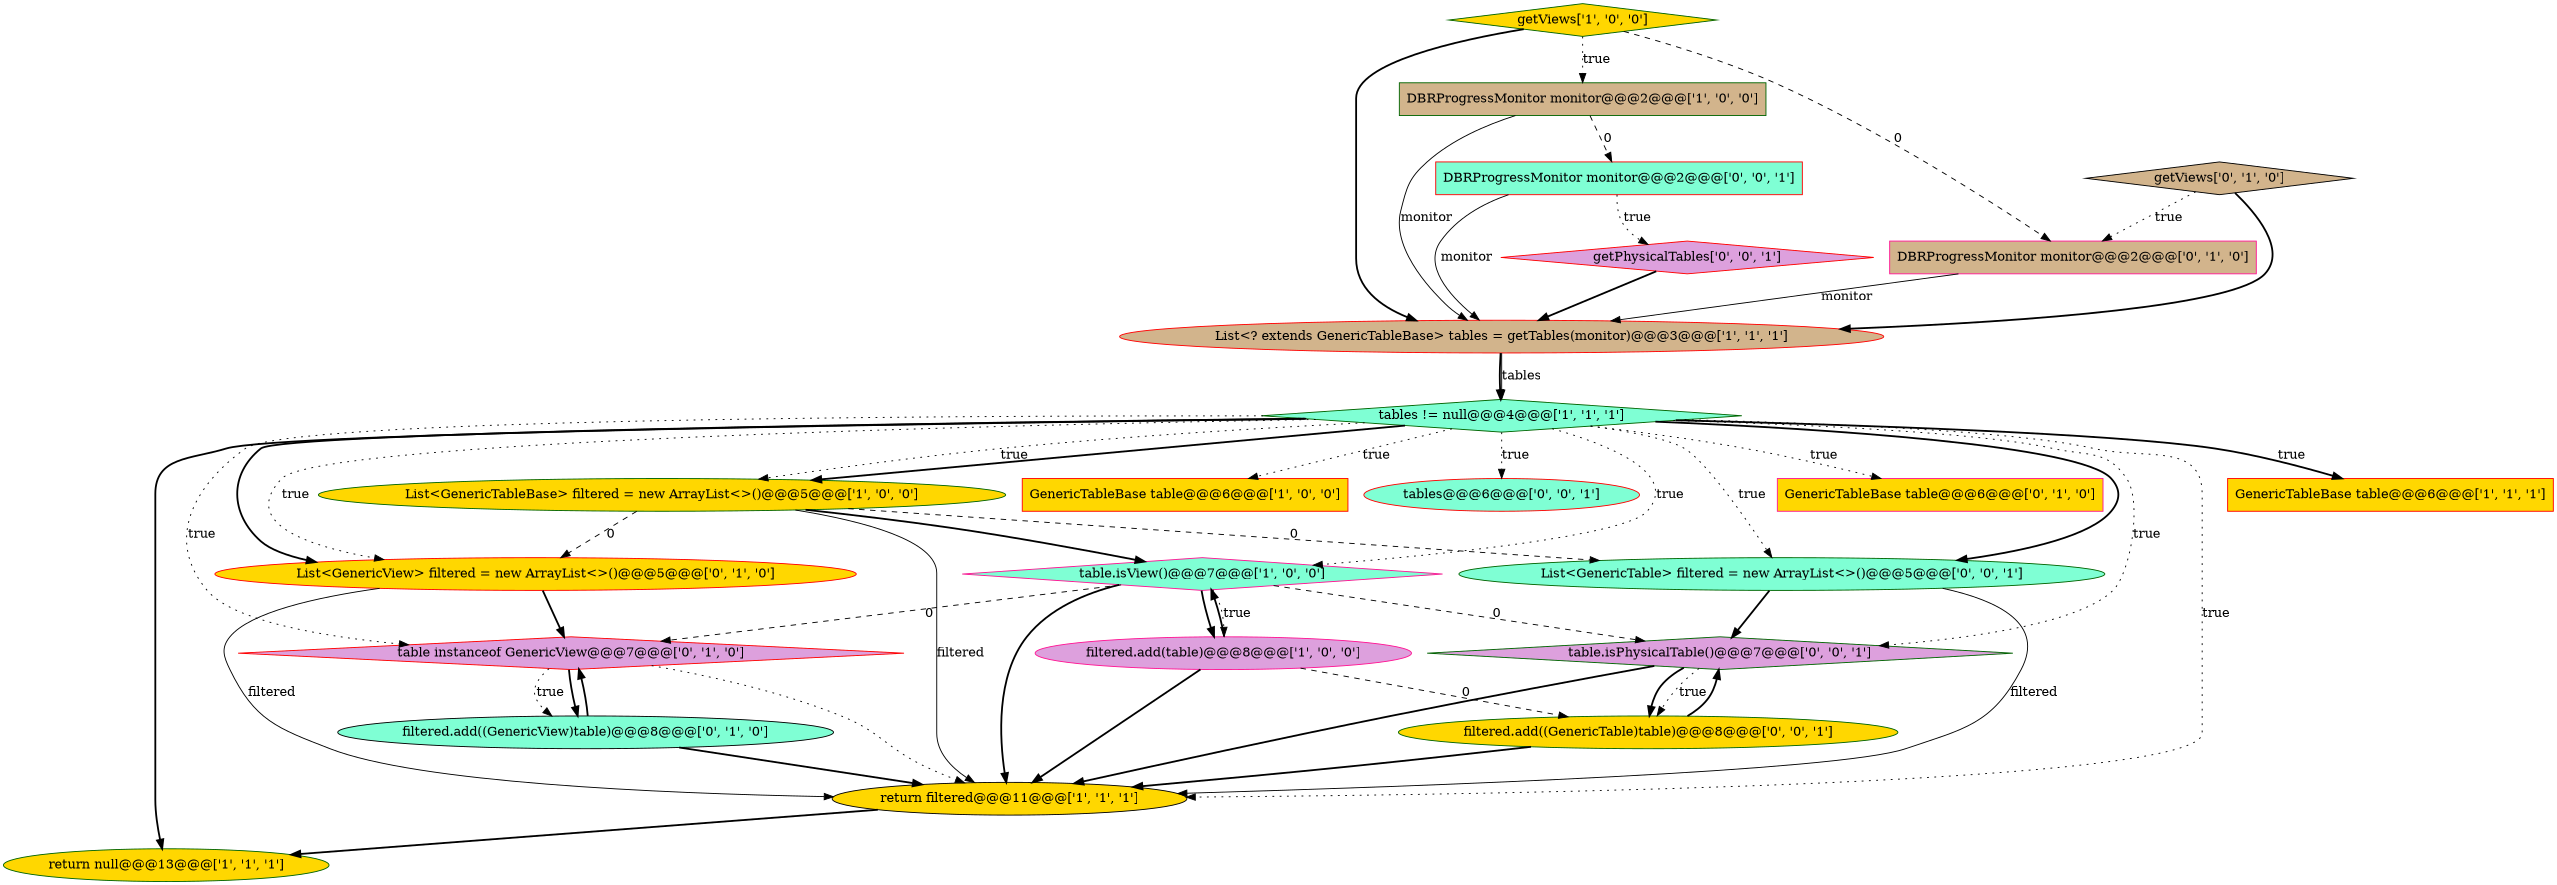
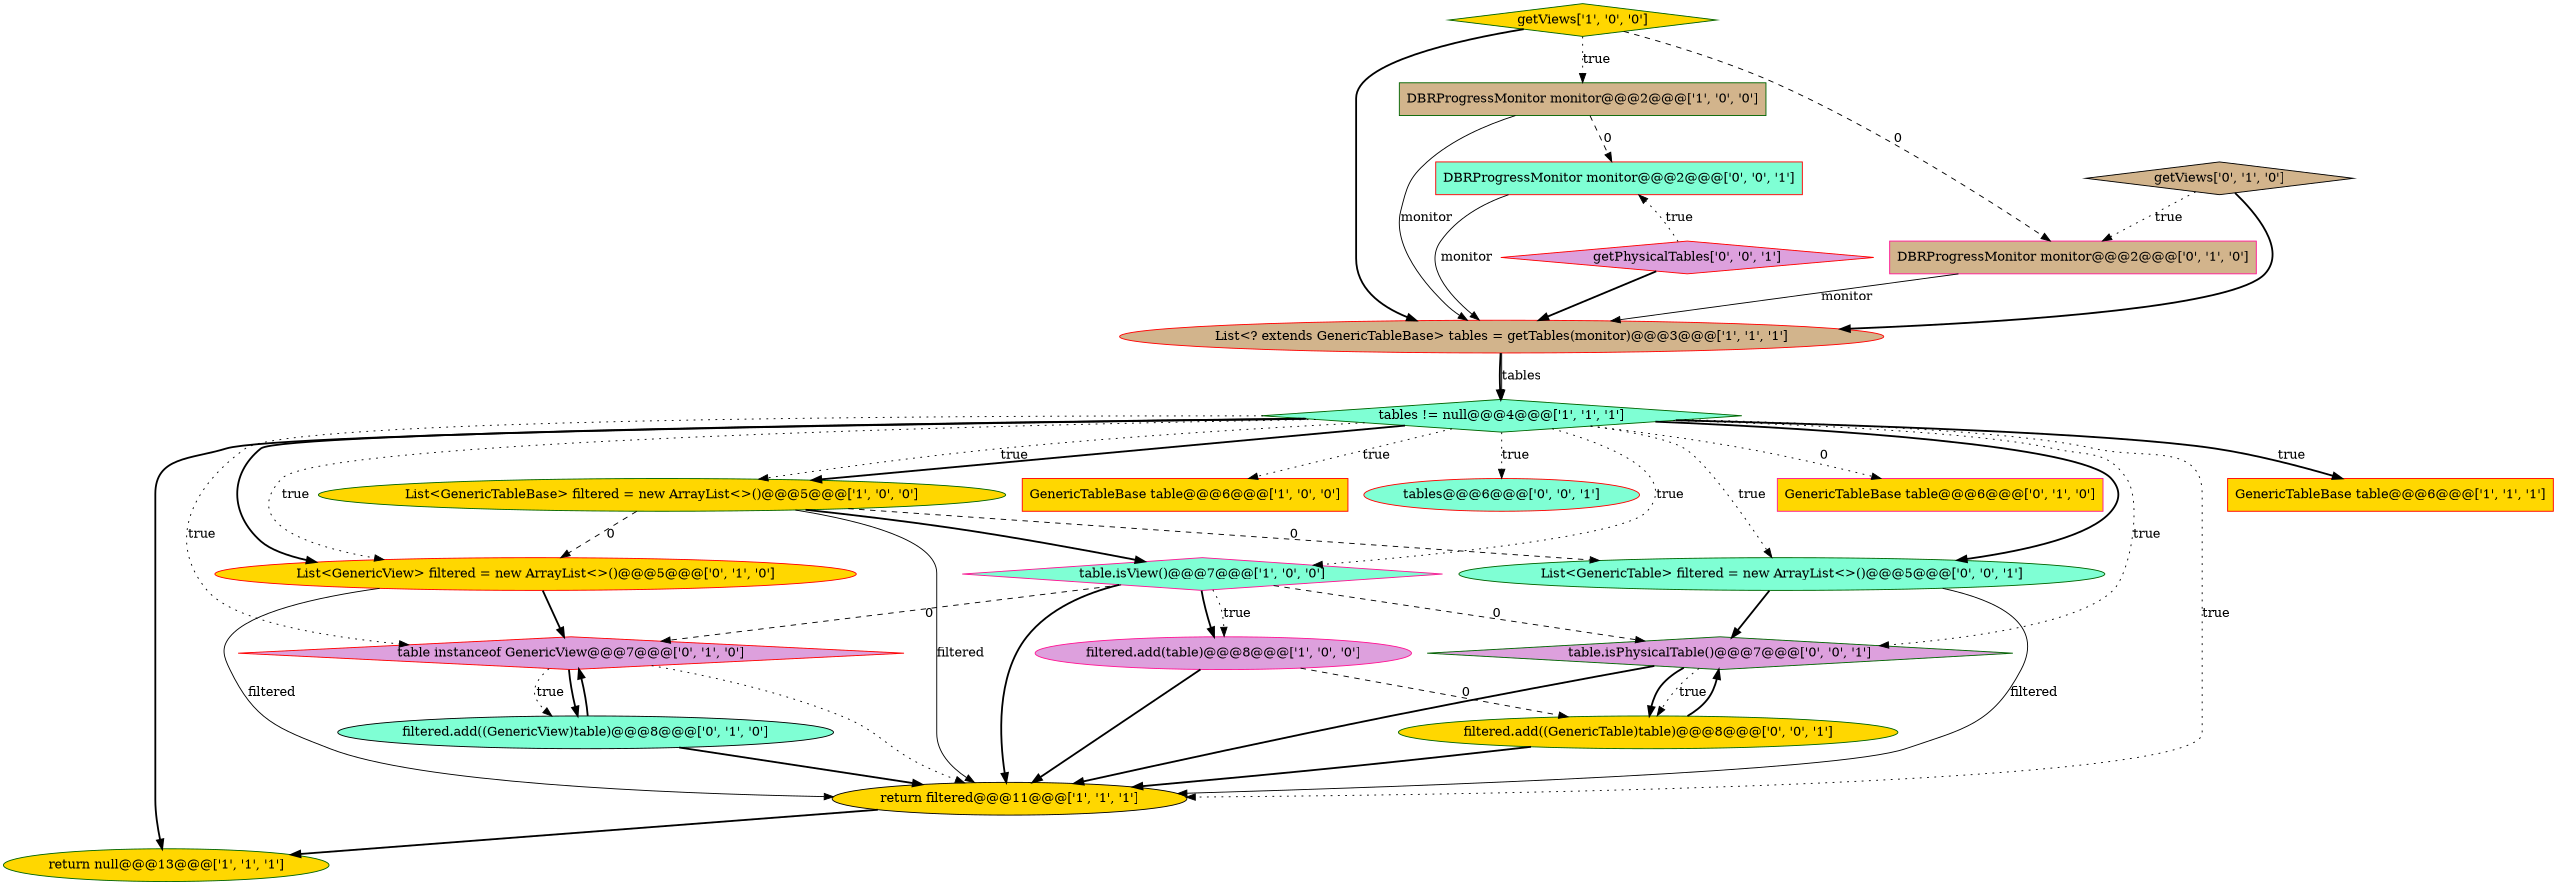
(1621, 221) -> (1663, 220)
(1824, 455) -> (1824, 455)
(1220, 617) -> none
